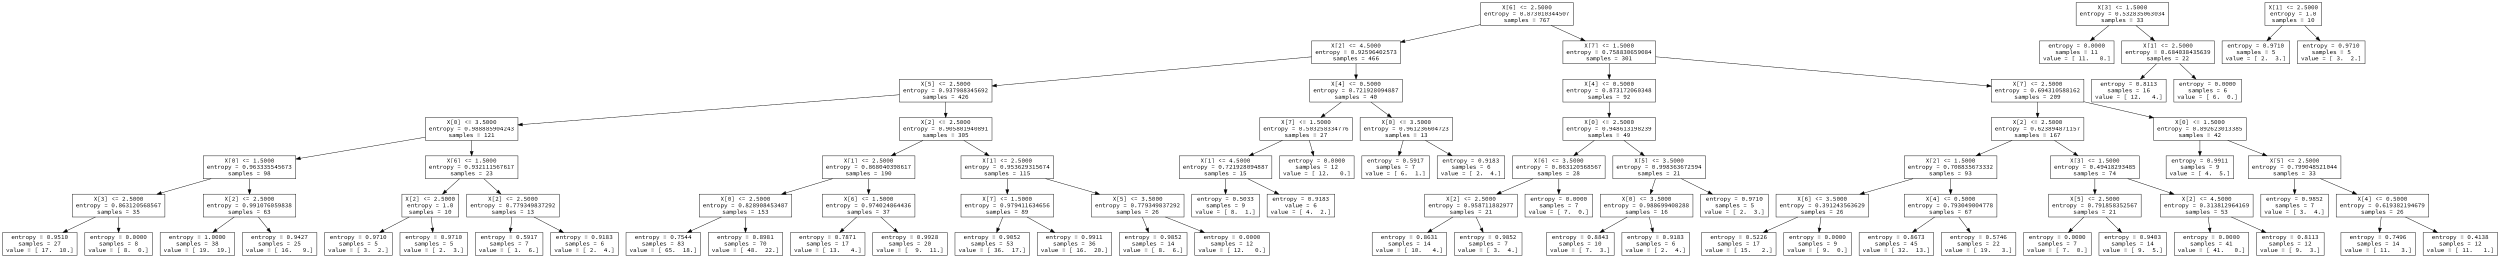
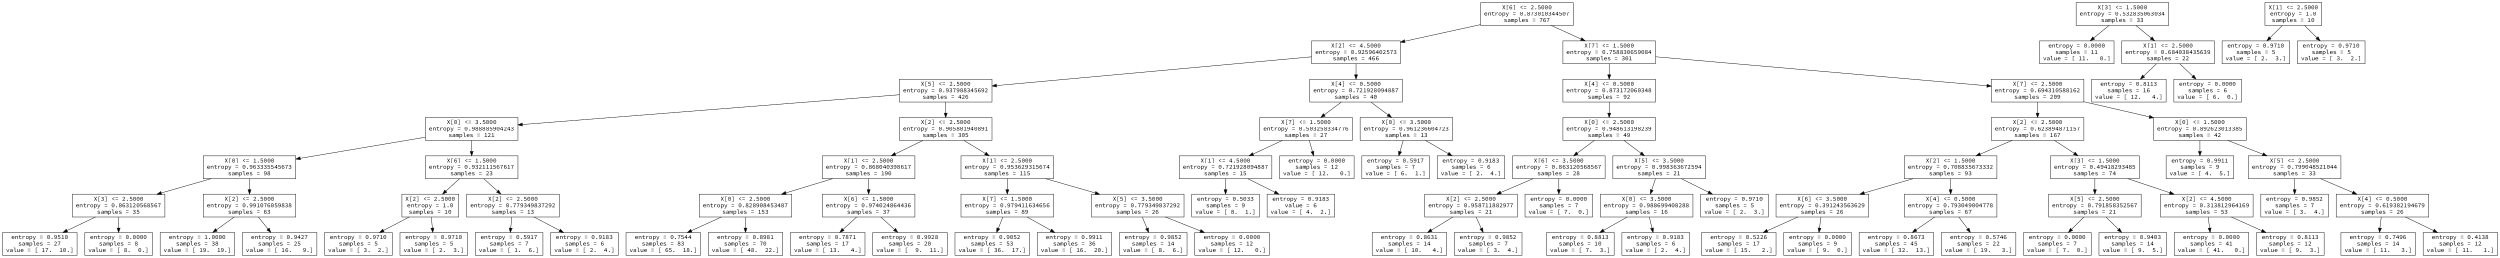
(1580, 244) -> (1580, 244)
